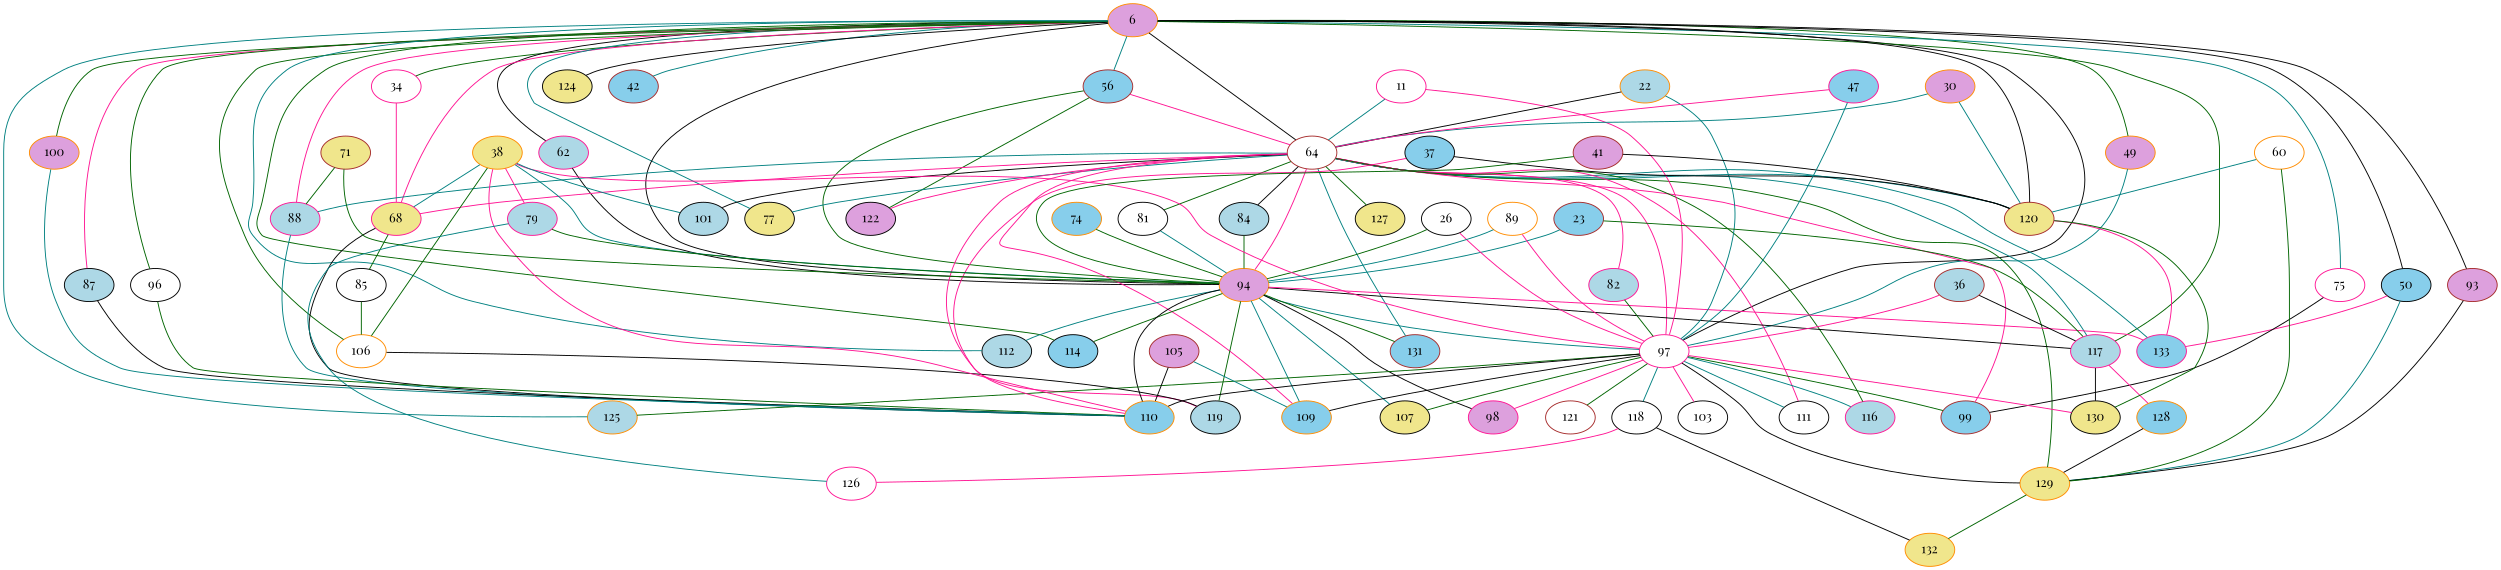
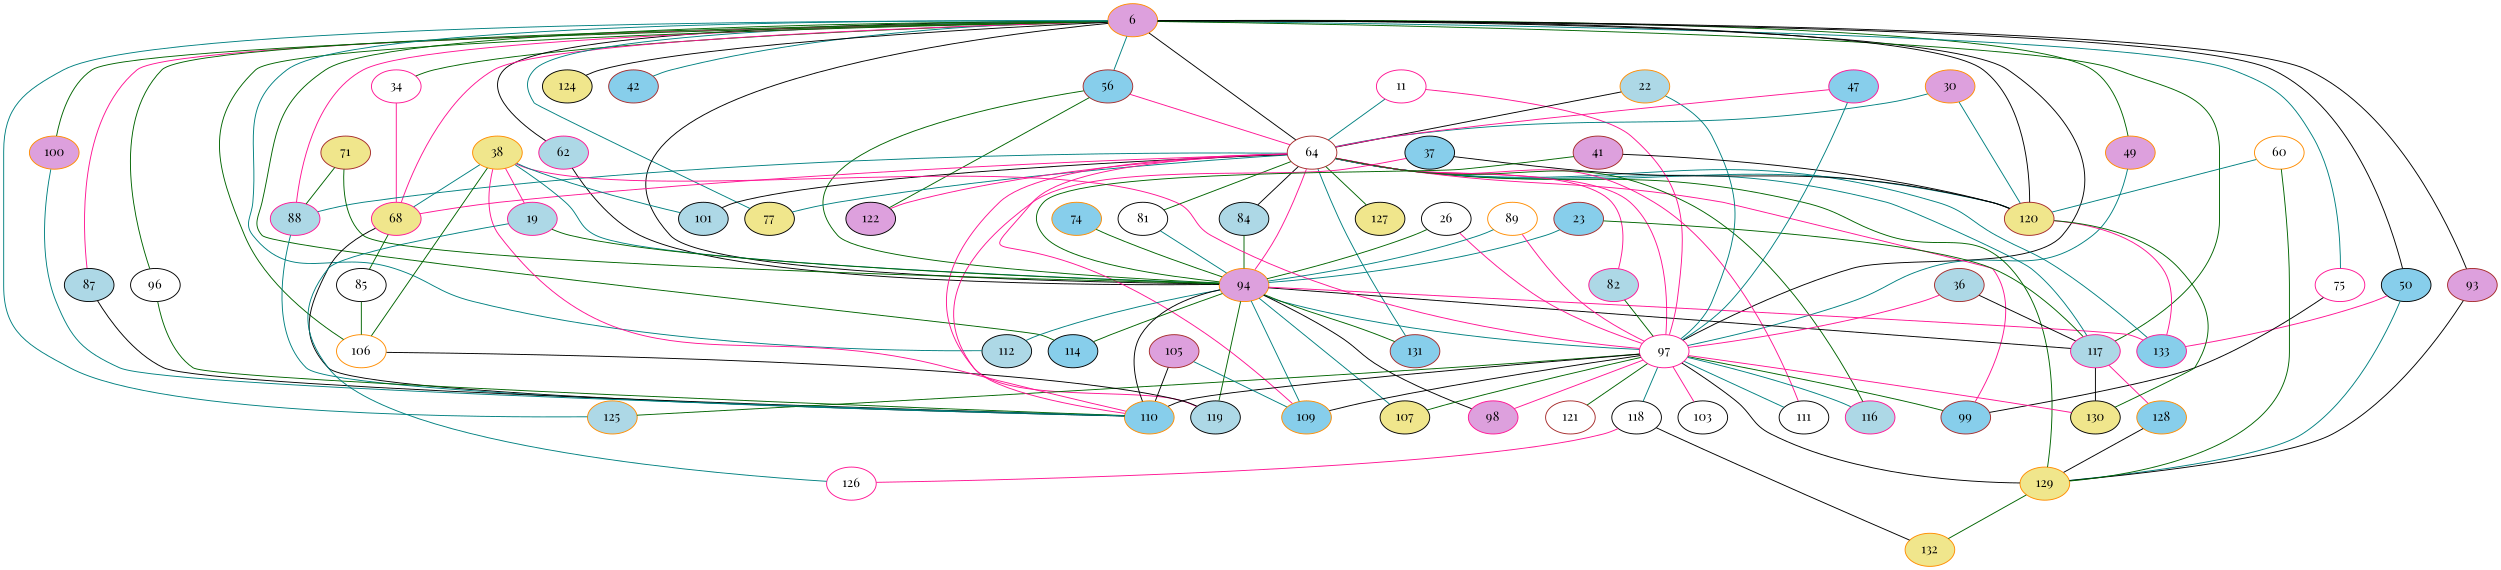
(532, 219) -> (532, 219)
